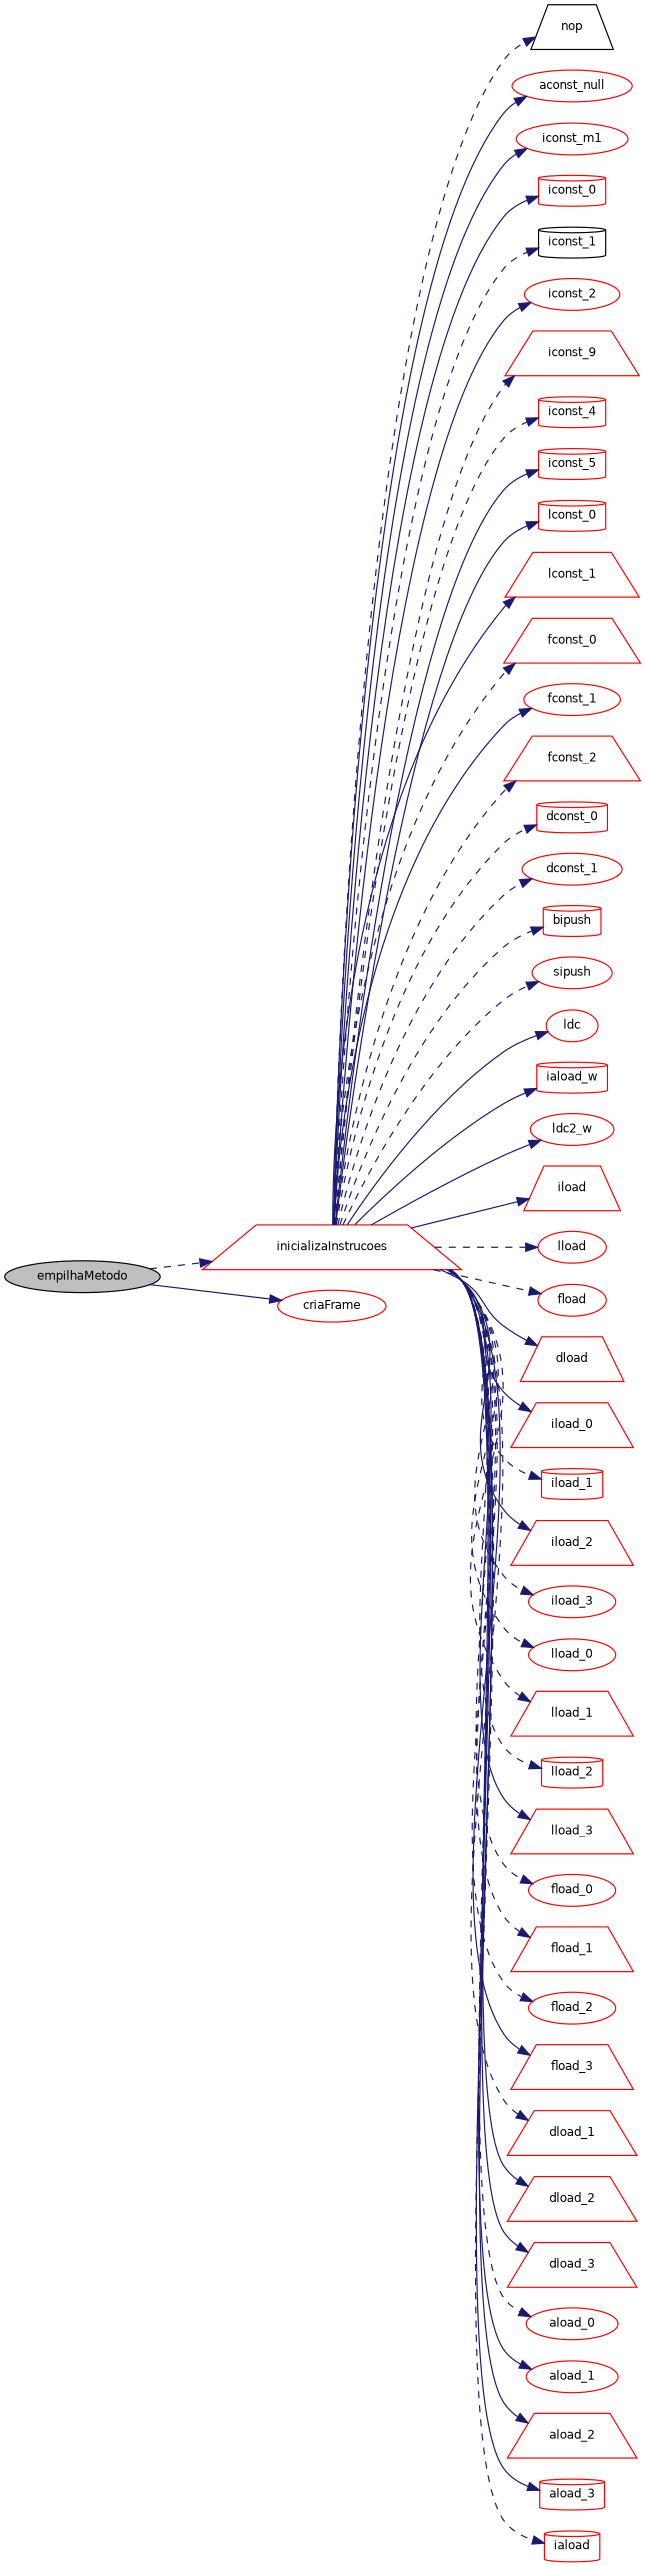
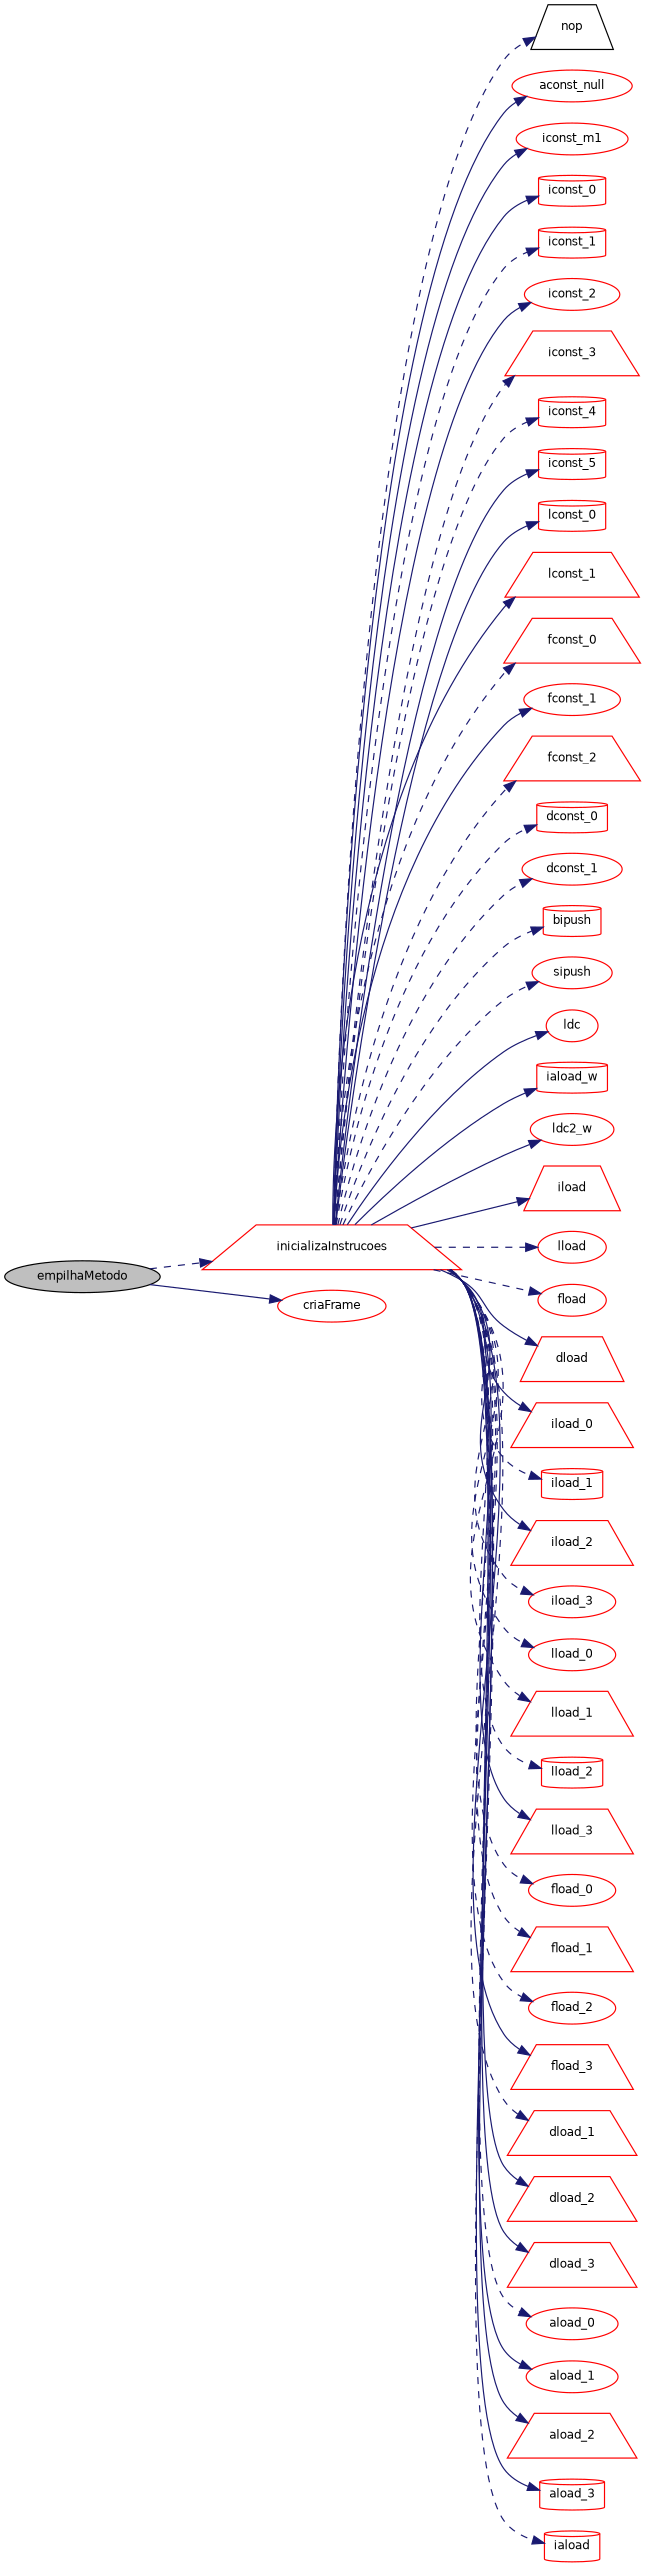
(572, 243) -> (572, 243)
(572, 353) -> (572, 353)
